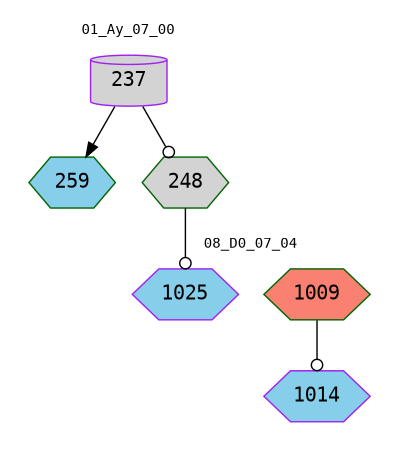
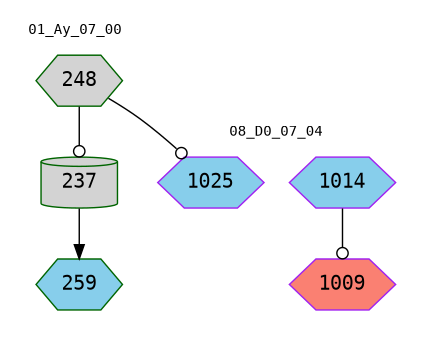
(129, 81) -> (79, 183)
(154, 127) -> (79, 126)
(317, 294) -> (342, 284)
(317, 340) -> (342, 228)
